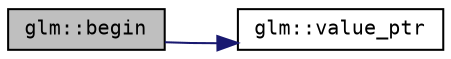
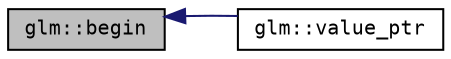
(191, 43) -> (212, 16)
